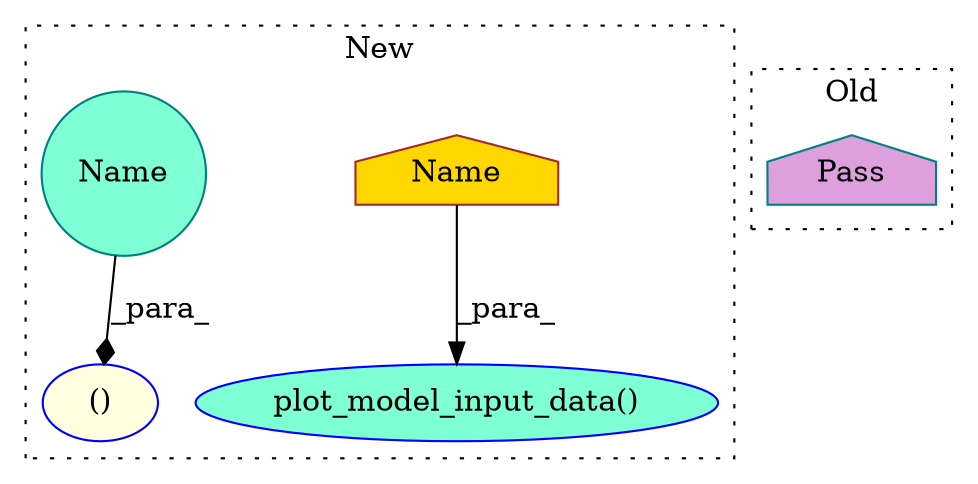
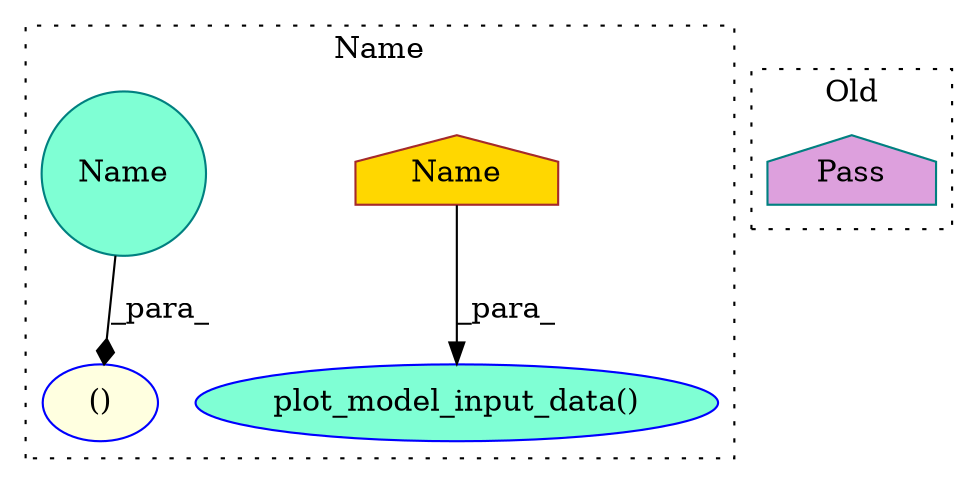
(380, 50) -> (380, 50)
